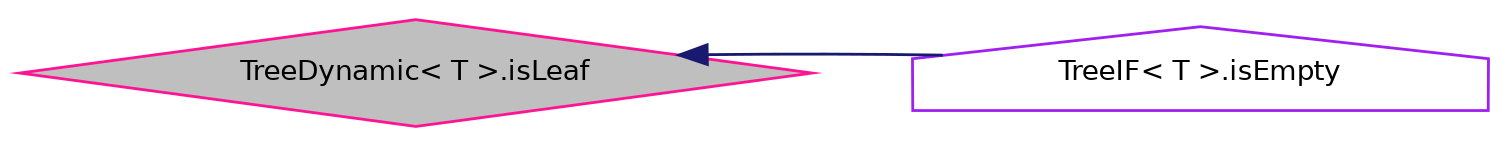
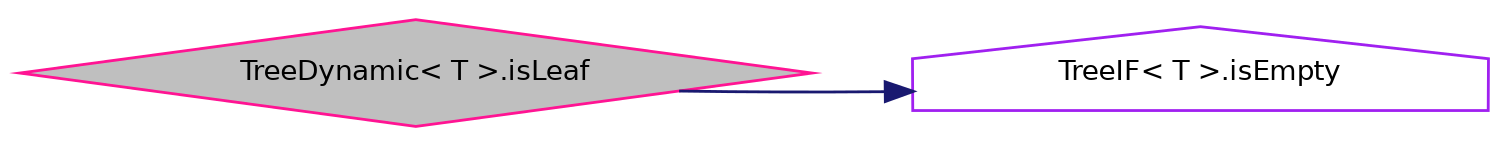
(825, 54) -> (782, 92)
